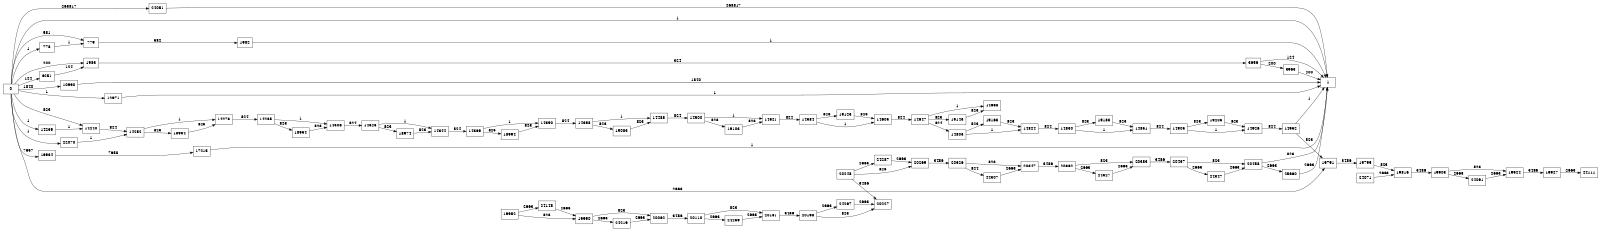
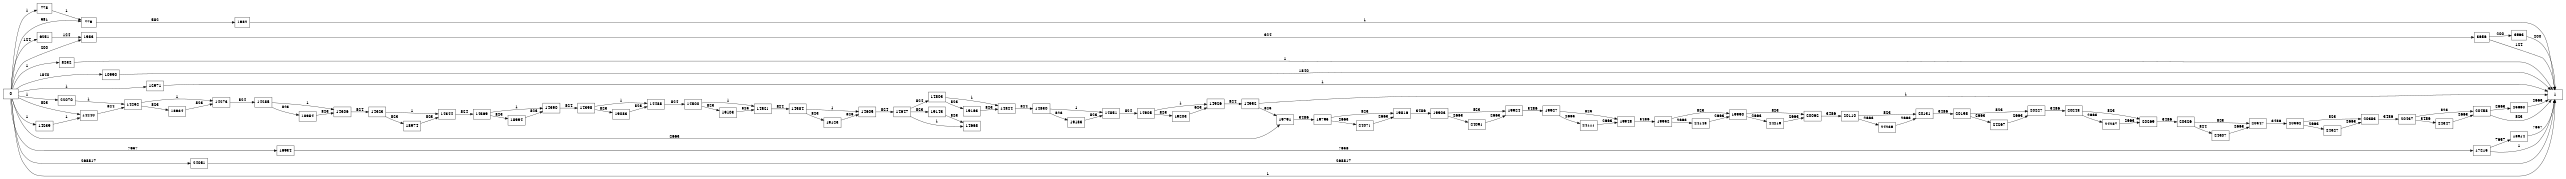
none -> (67, 63)
none -> (1626, 122)
none -> (1342, 123)
none -> (2519, 137)
(1197, 168) -> (2426, 119)
(863, 188) -> (2054, 111)
